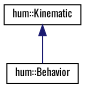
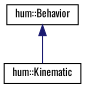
(43, 50) -> (43, 50)
